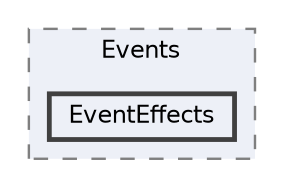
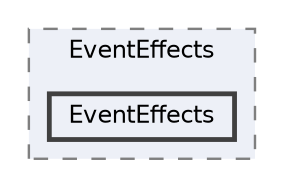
(142, 52) -> (142, 52)
